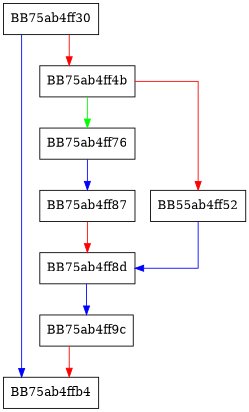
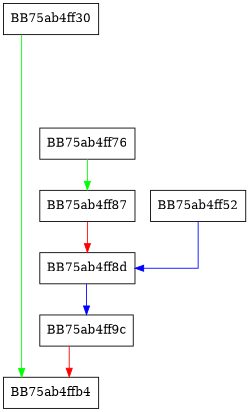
(87, 81) -> none
(87, 170) -> (87, 170)
(22, 202) -> (22, 202)
(198, 206) -> (198, 206)
